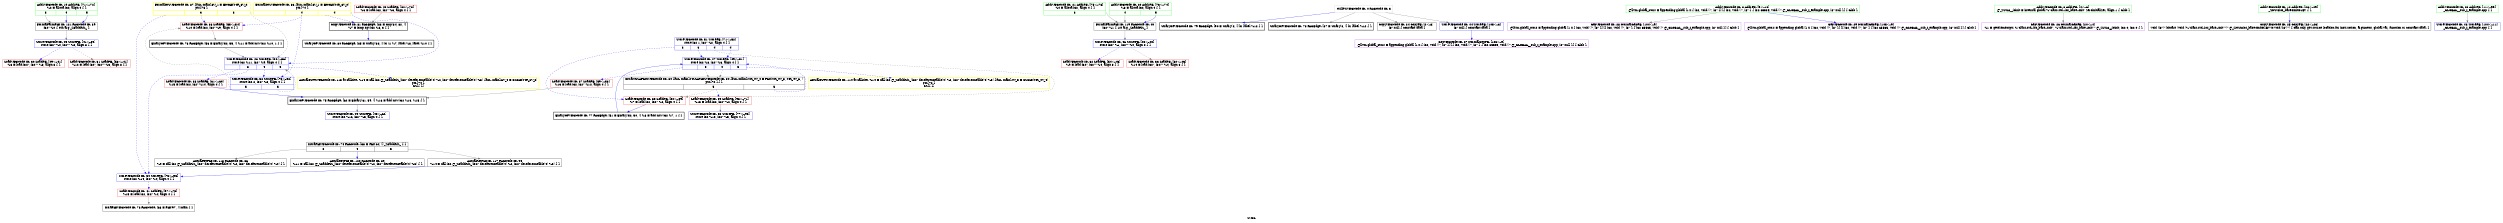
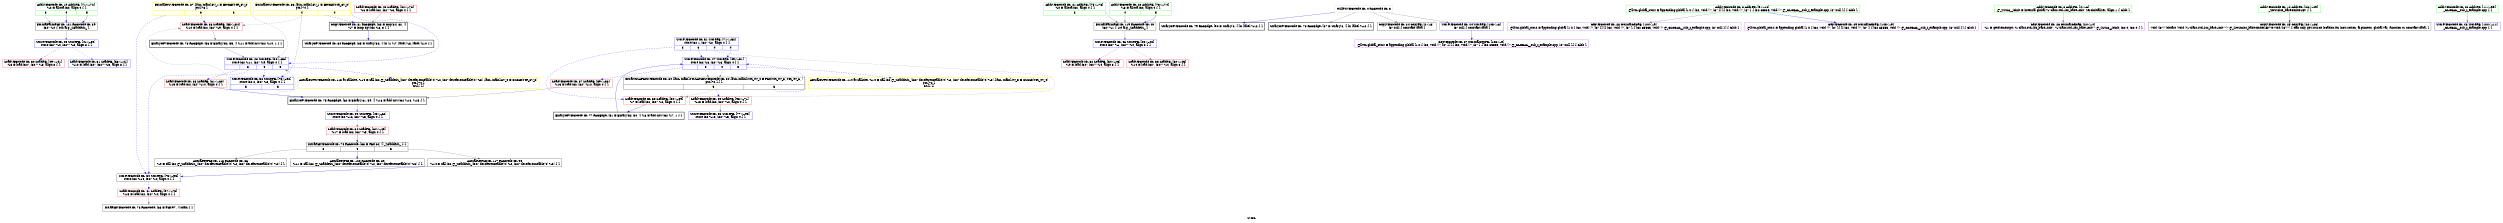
(274, 23) -> (274, 23)
(99, 64) -> (99, 64)
none -> (357, 131)
(149, 178) -> (149, 178)
